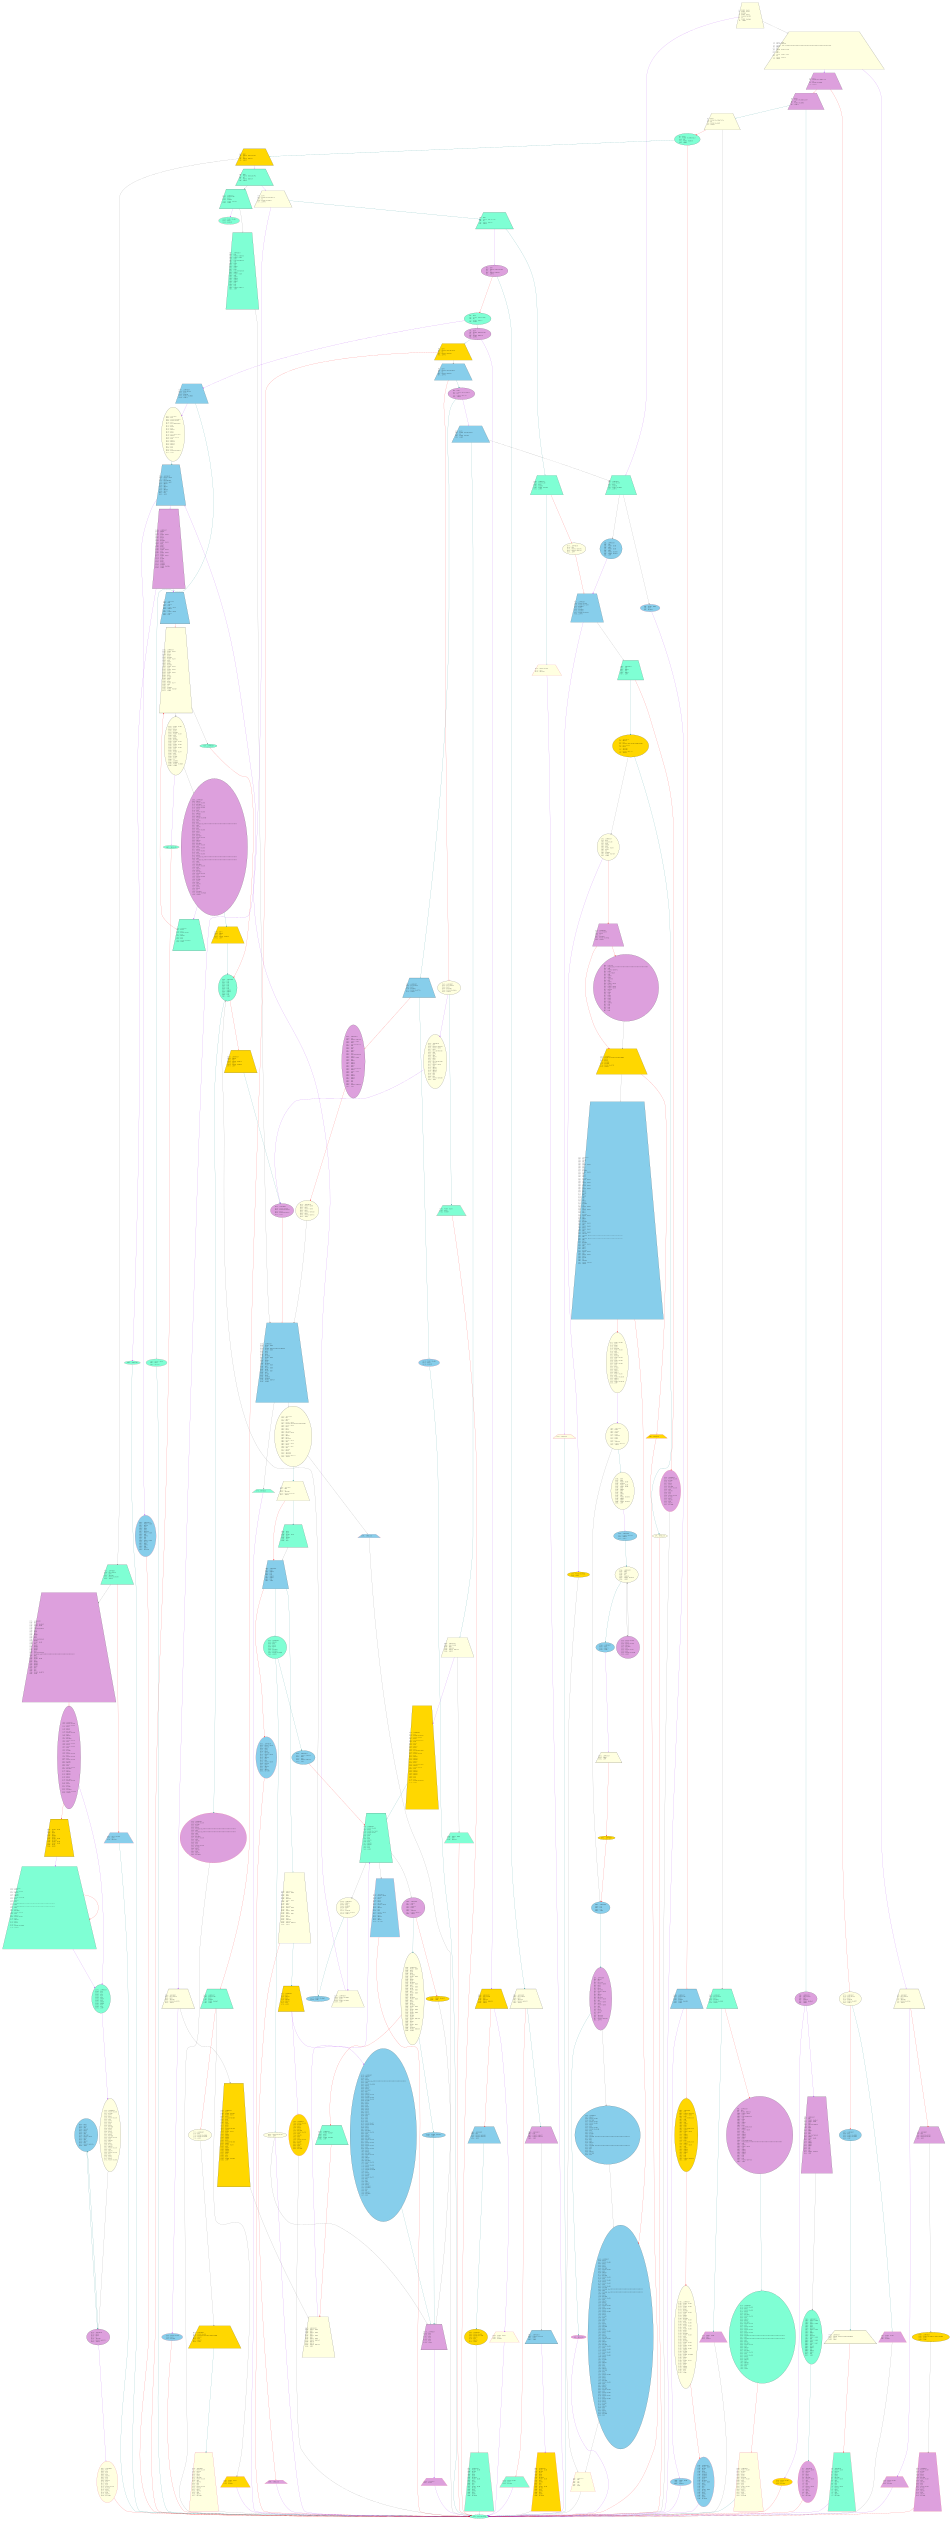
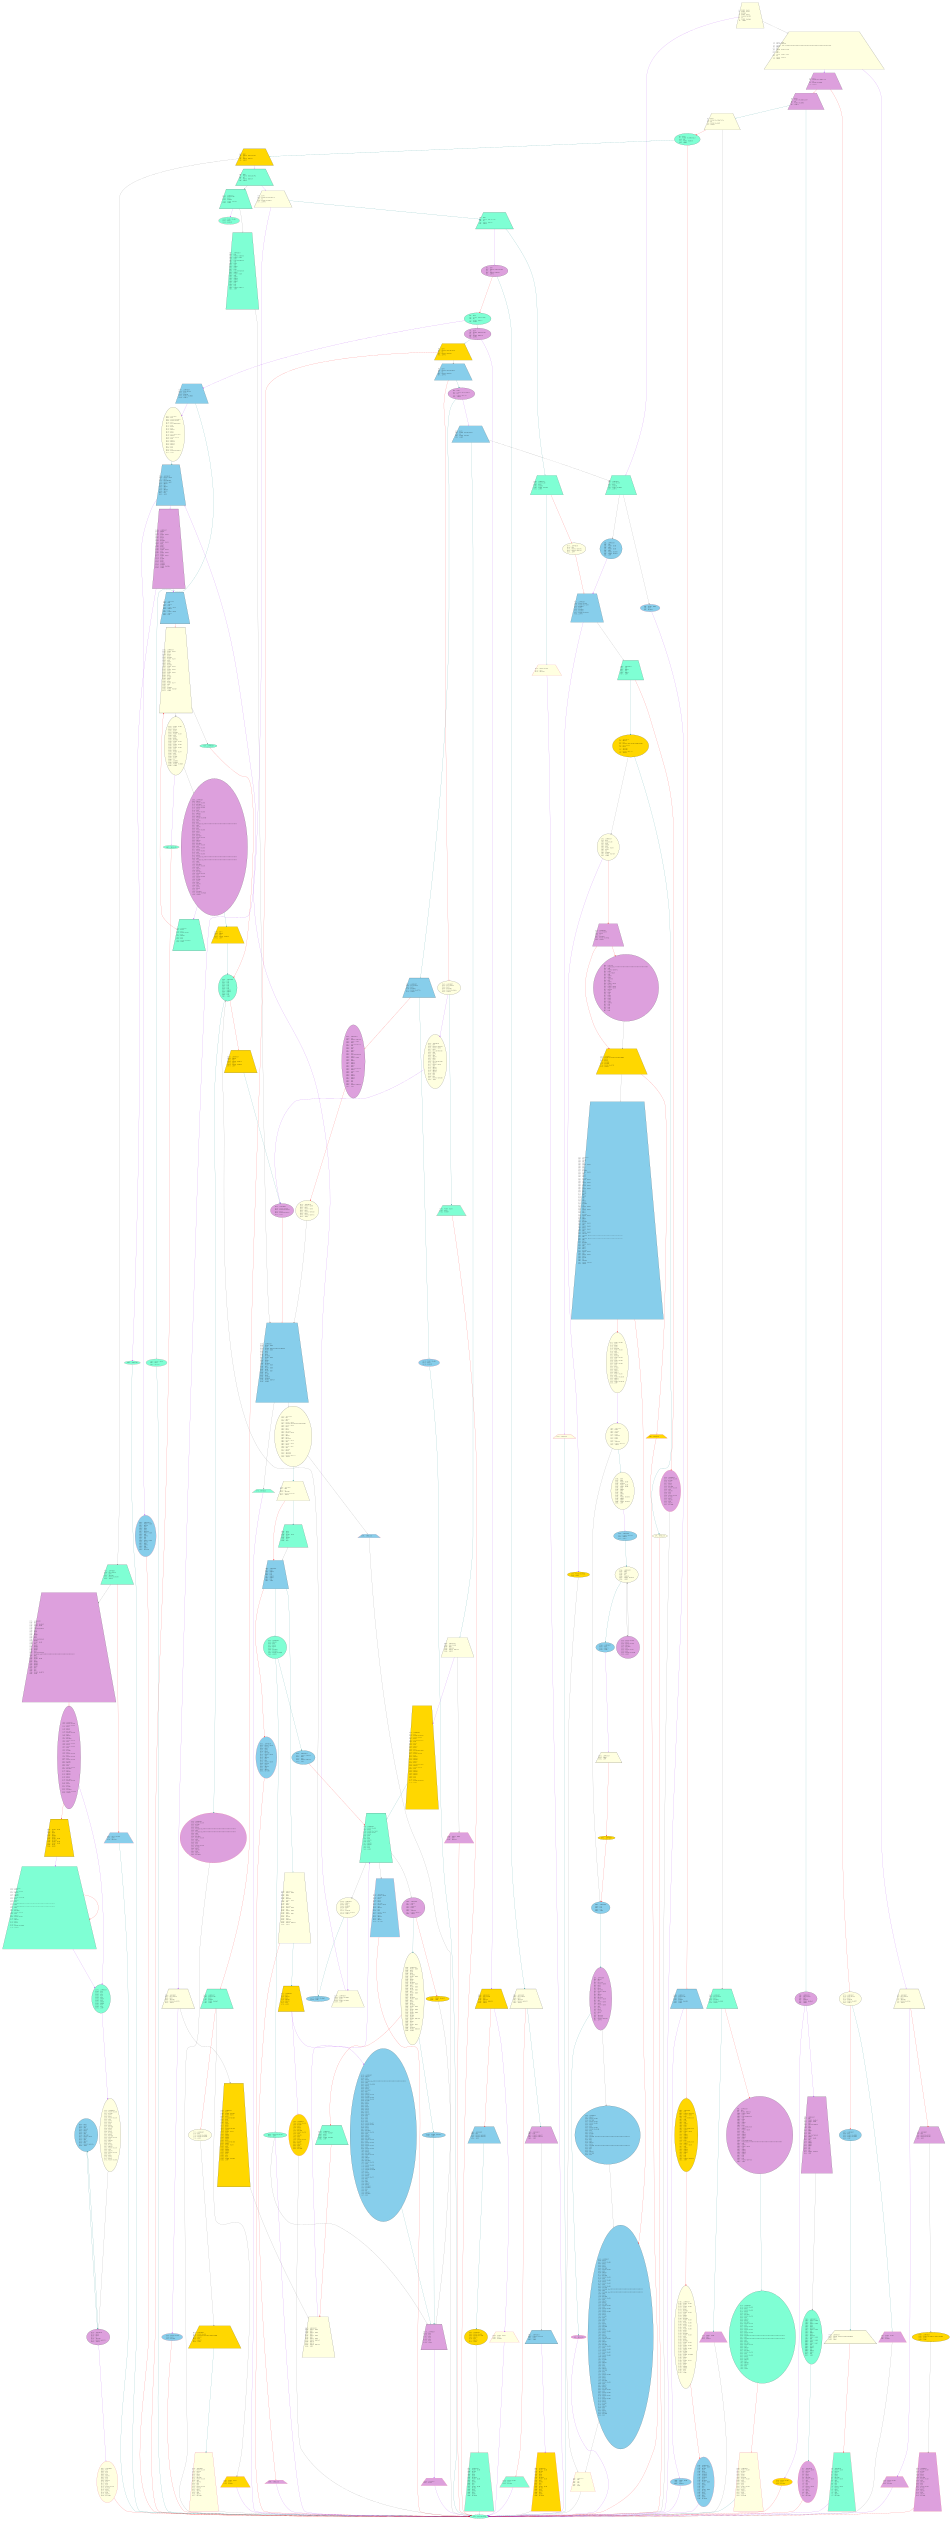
(459, 1838) -> (459, 1838)
(275, 2135) -> (275, 2135)
